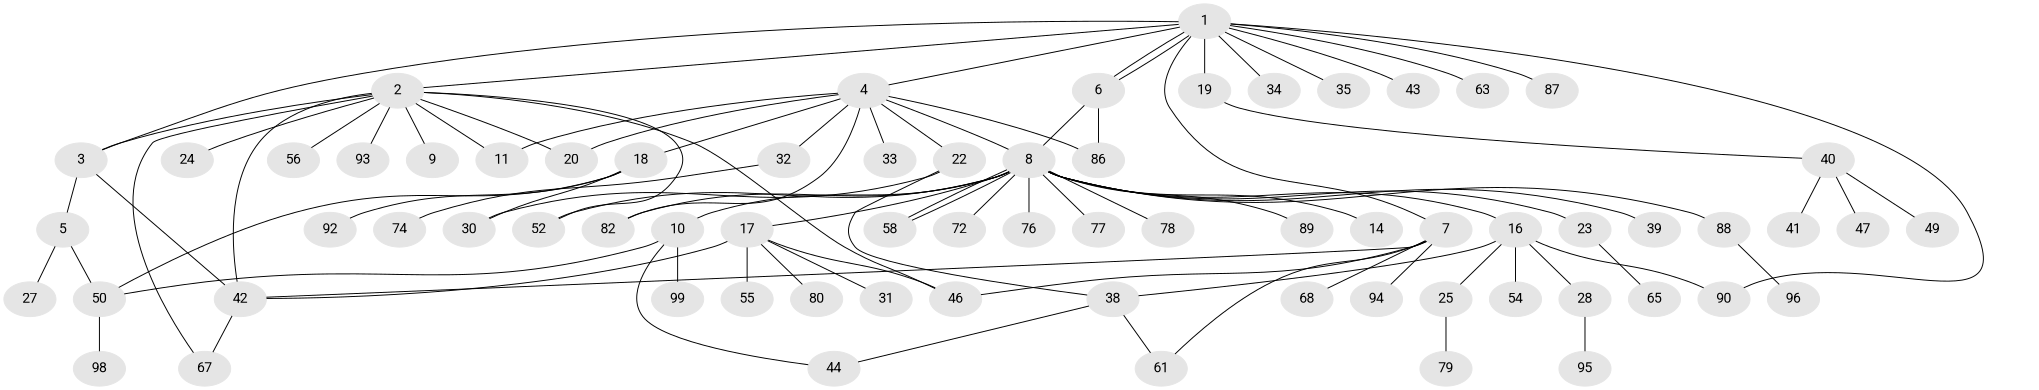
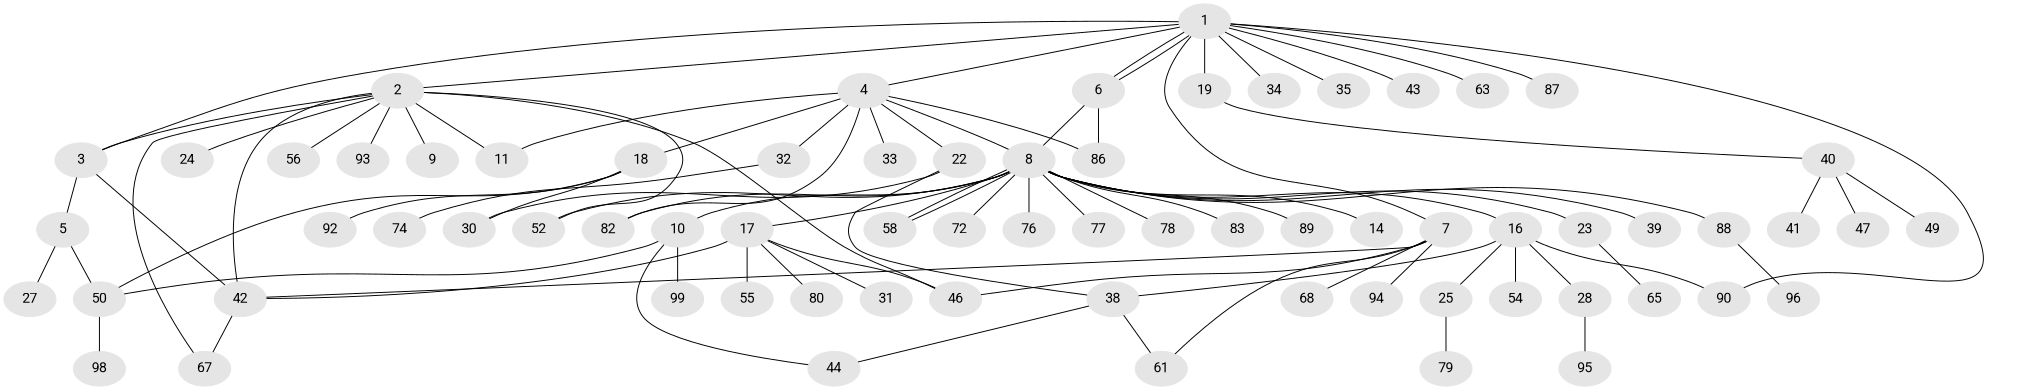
(571, 160) -> none
none -> (1237, 230)
